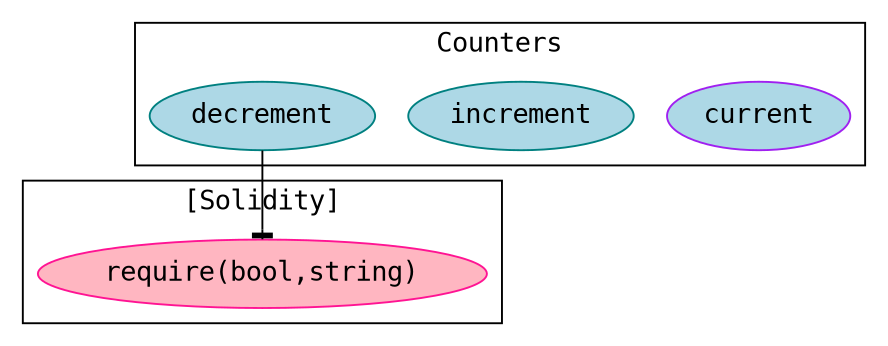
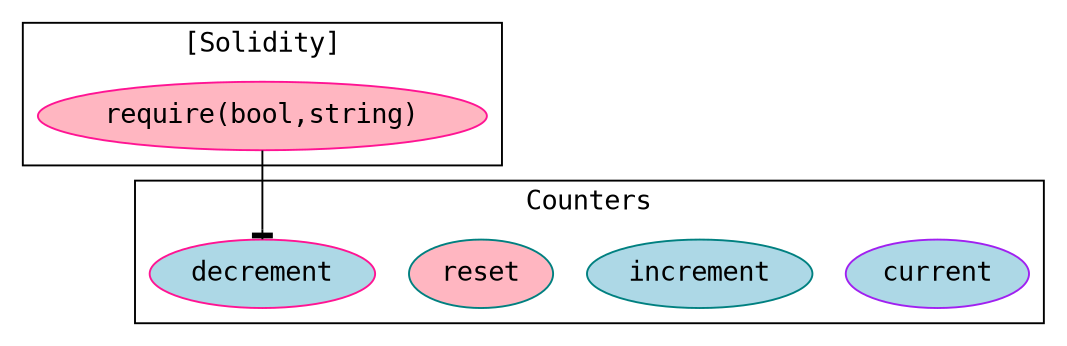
(262, 116) -> (262, 274)
(262, 192) -> (262, 192)
none -> (481, 274)
